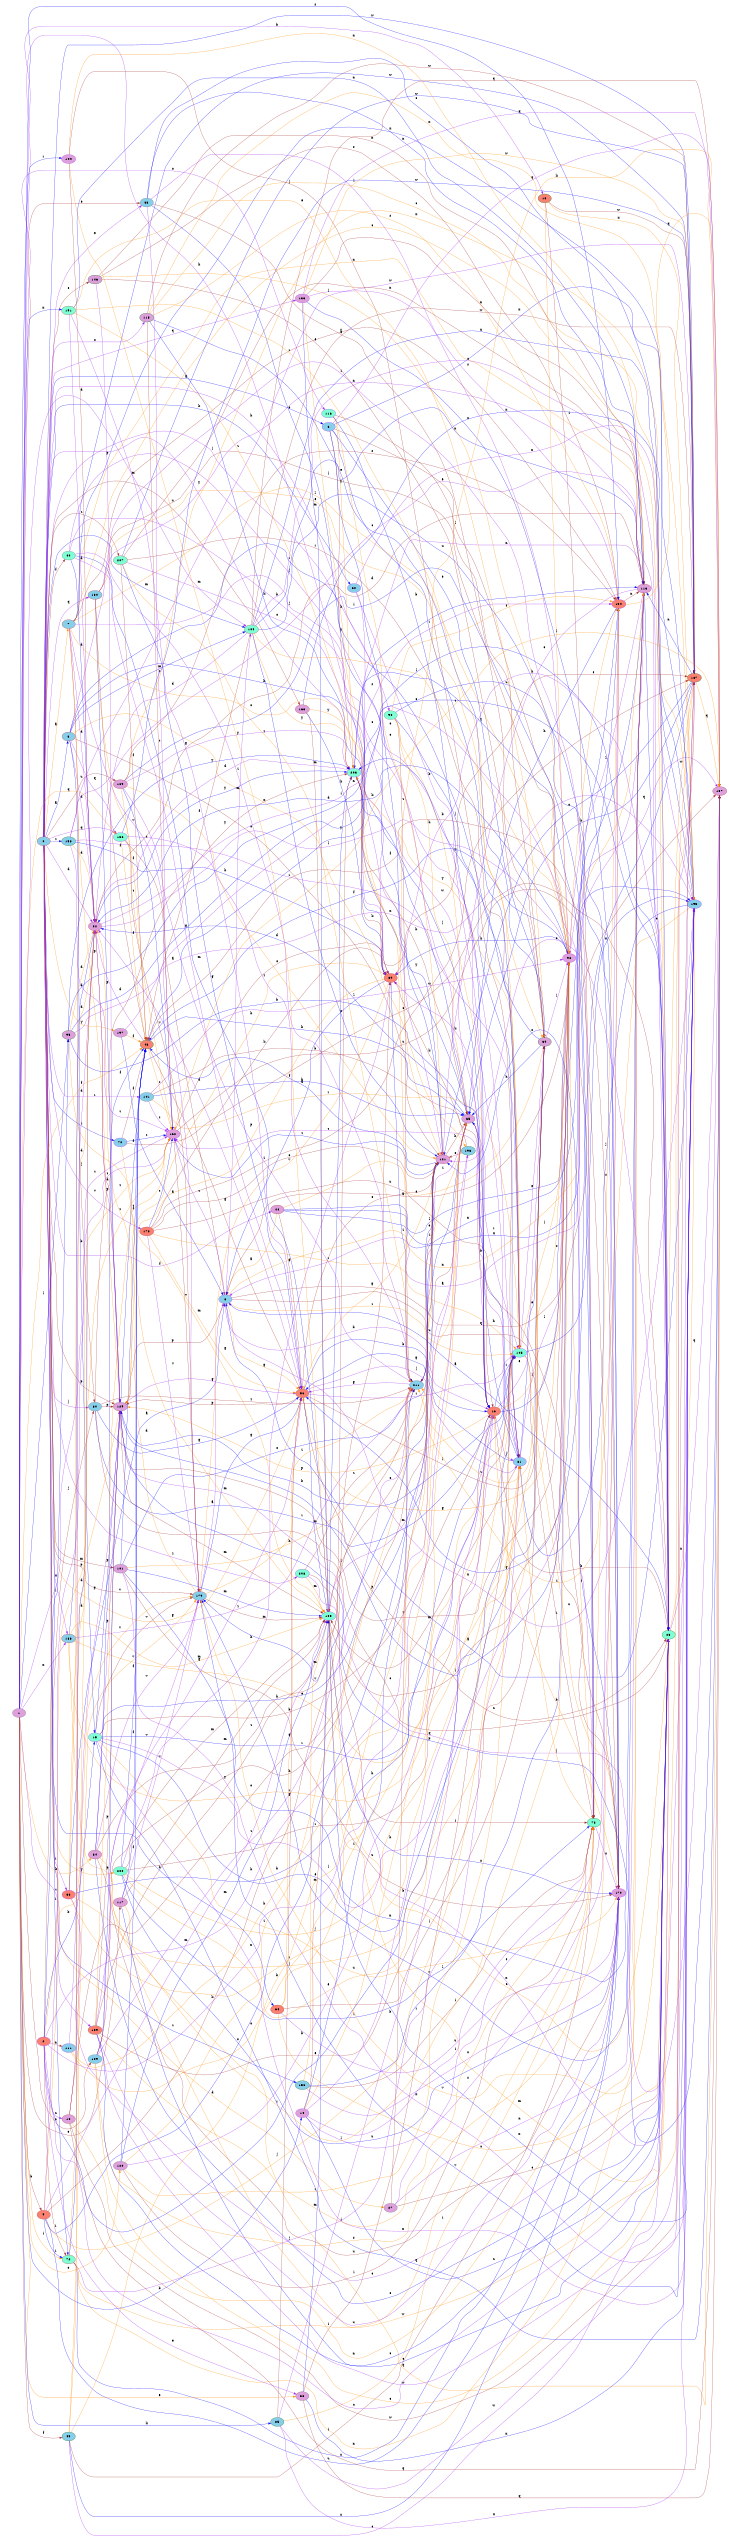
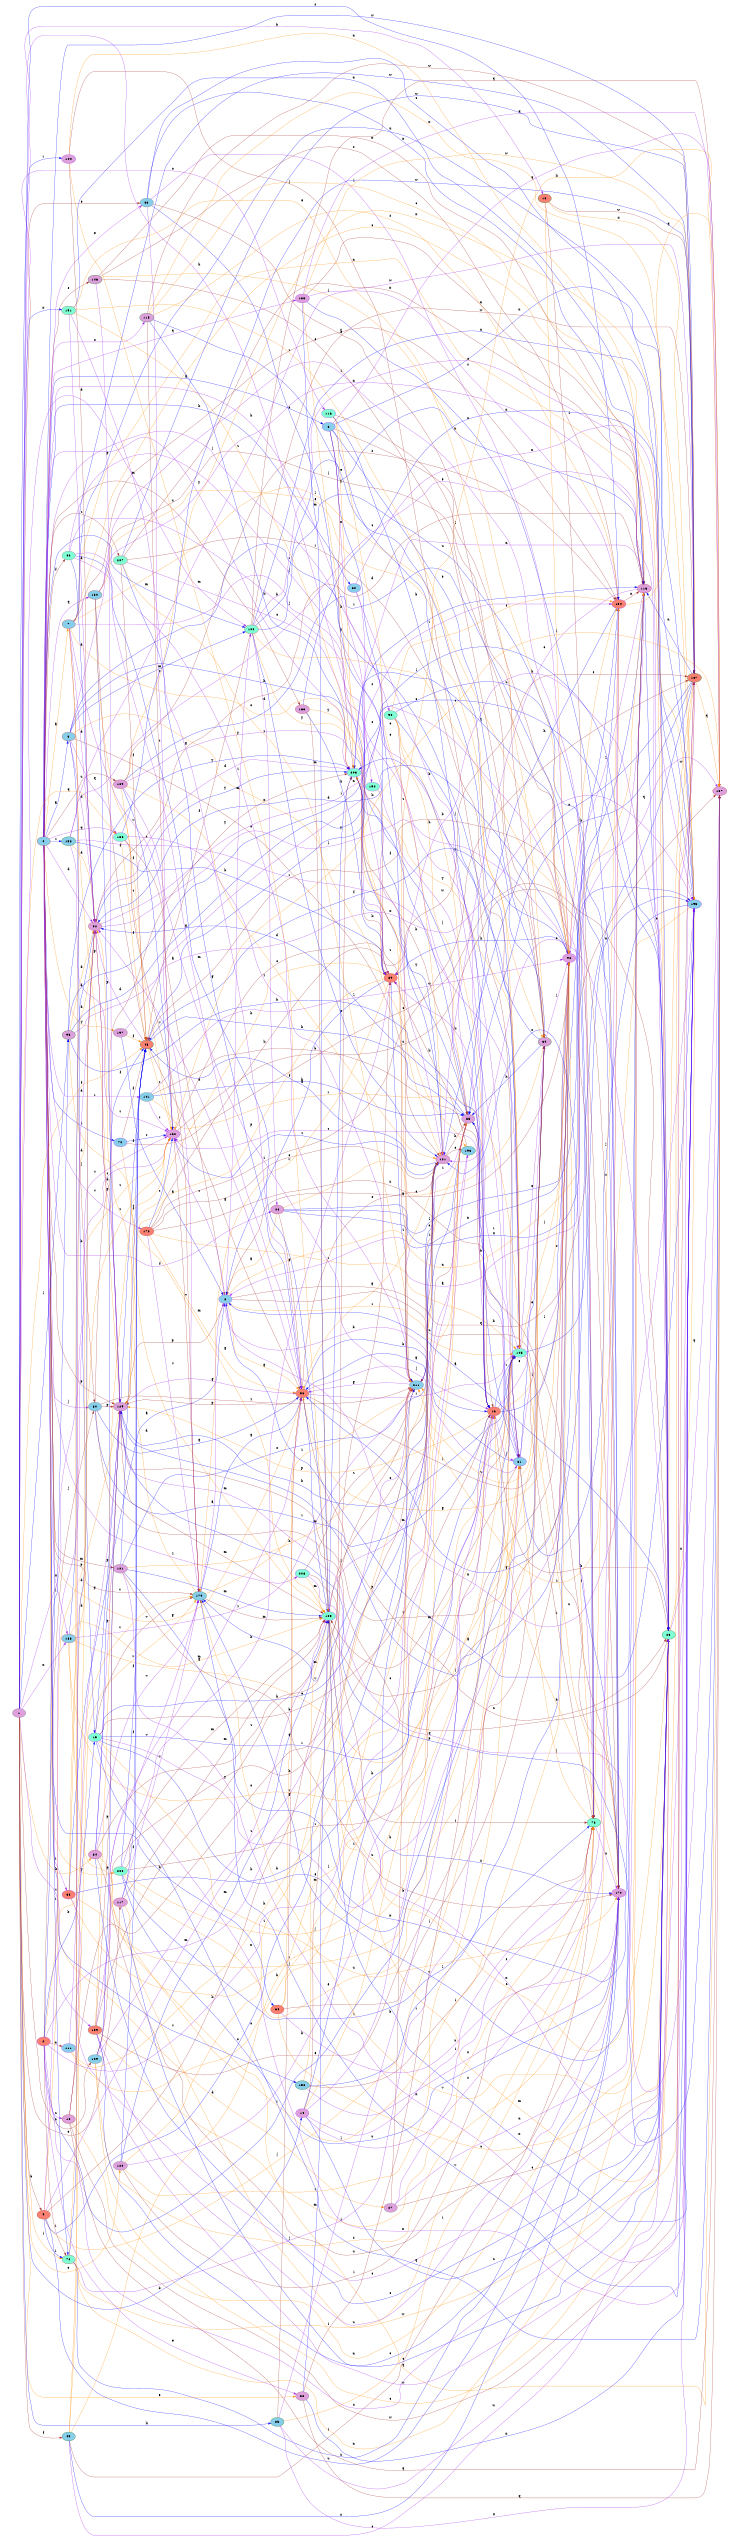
(120, 746) -> (270, 918)
none -> (372, 787)
(455, 1155) -> (452, 1151)
(199, 1596) -> (199, 1596)
